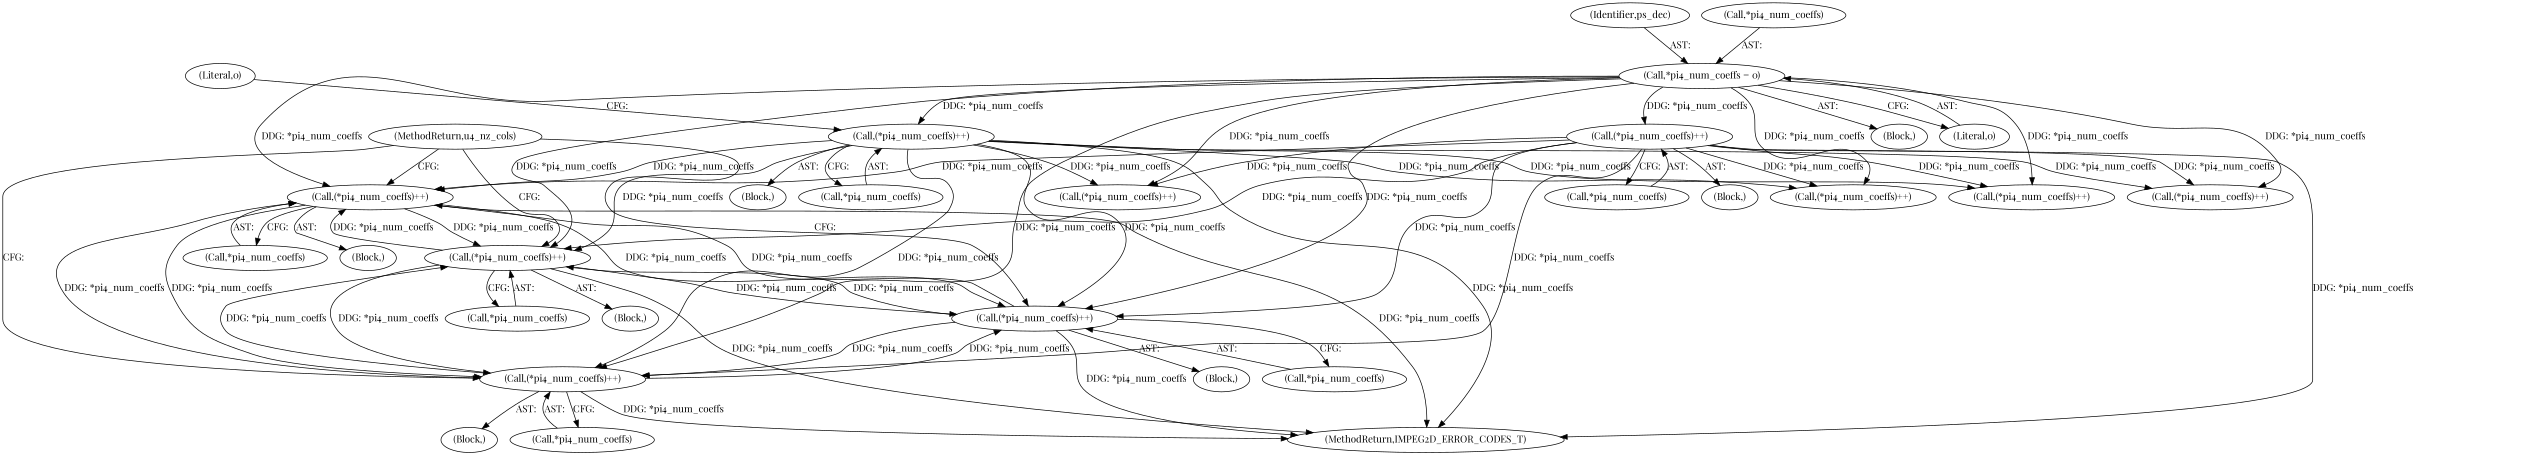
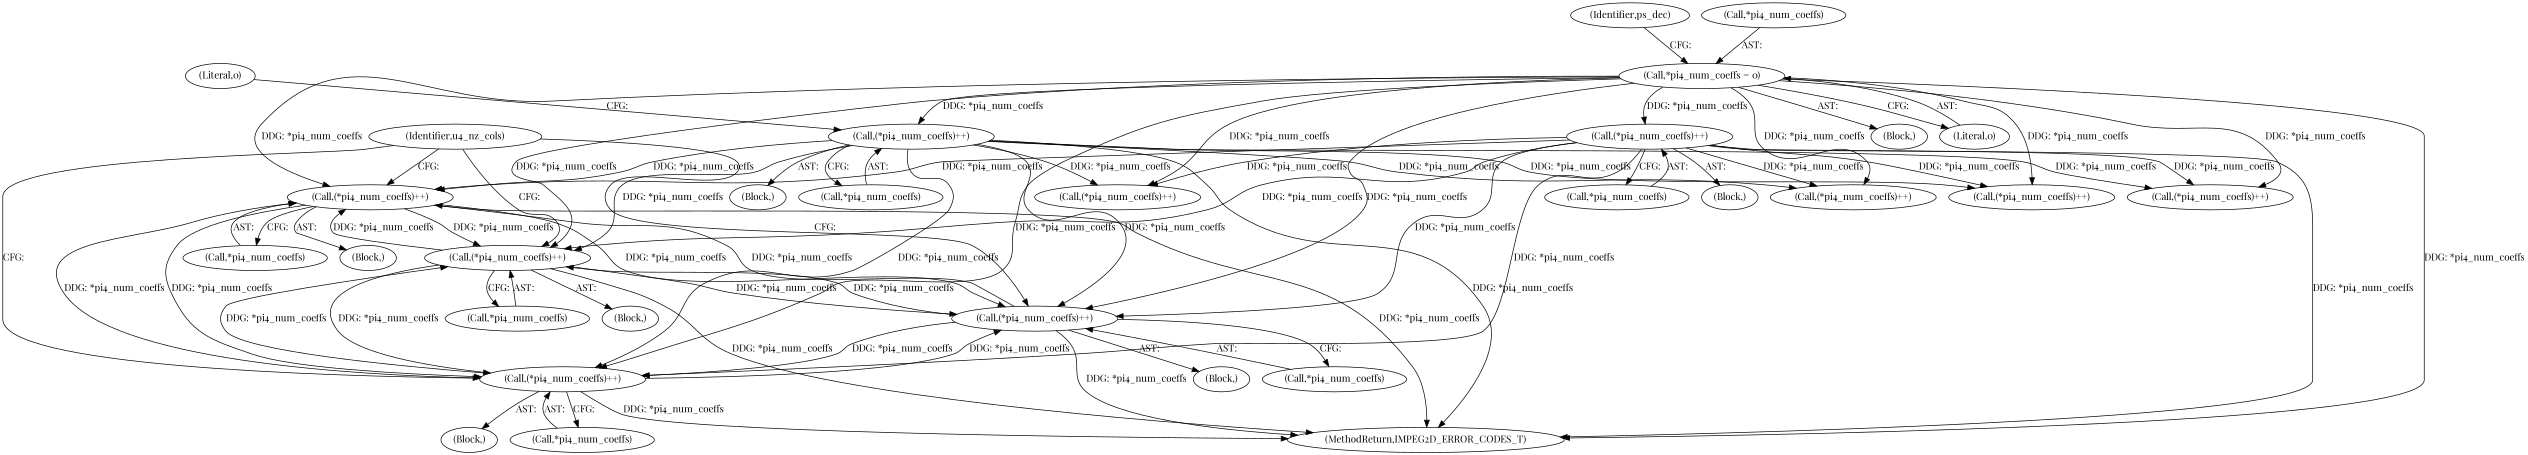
(1682, 46) -> (1682, 46)
(455, 137) -> (455, 137)
none -> (2424, 365)
